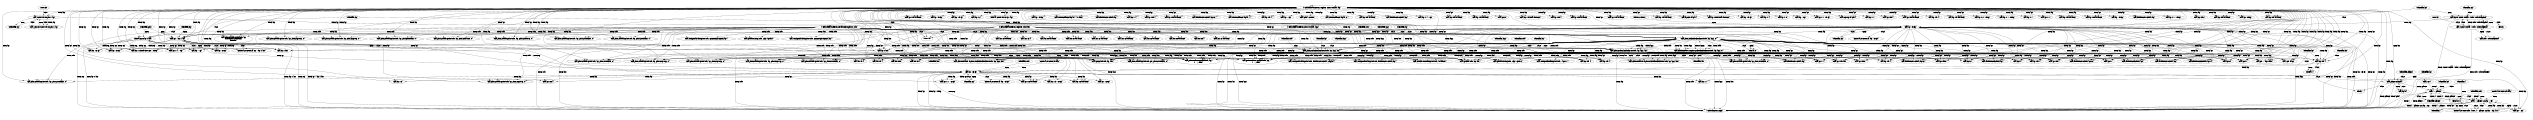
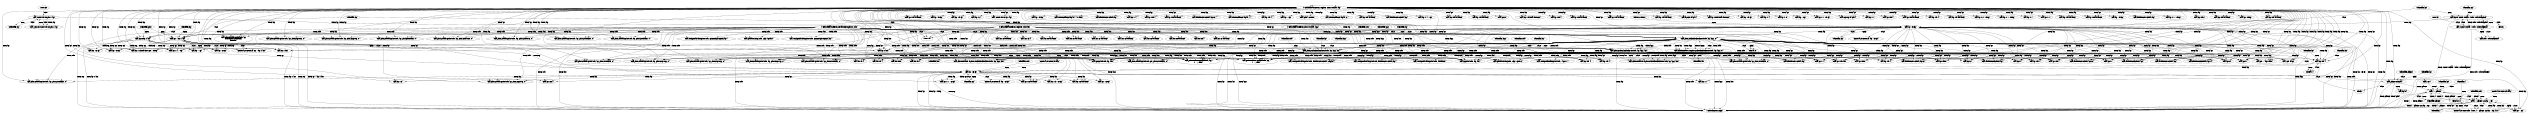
(672, 9) -> none
(1002, 17) -> (1002, 17)
(143, 39) -> (143, 39)
(977, 46) -> (977, 46)
(2397, 46) -> (2397, 46)
(1430, 61) -> (1430, 61)
(1470, 61) -> (1470, 61)
(2401, 87) -> none
